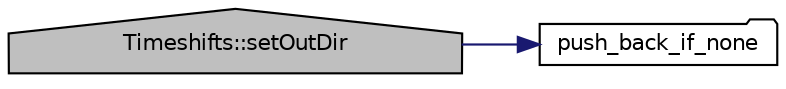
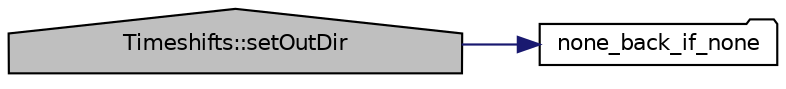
(658, 44) -> (658, 44)
